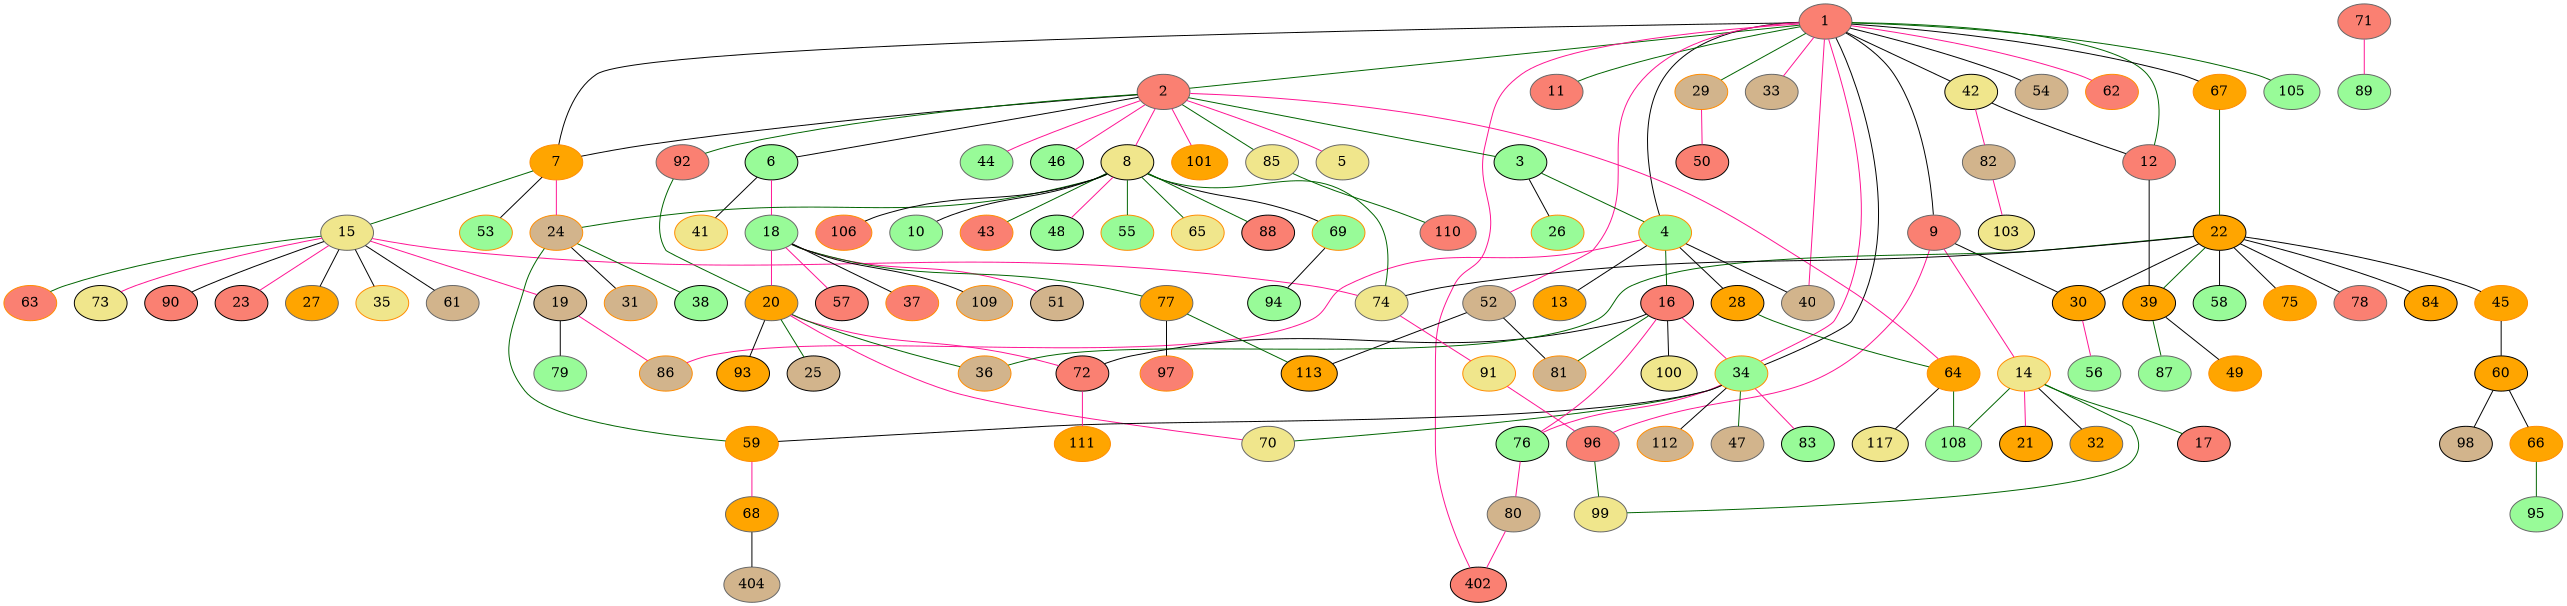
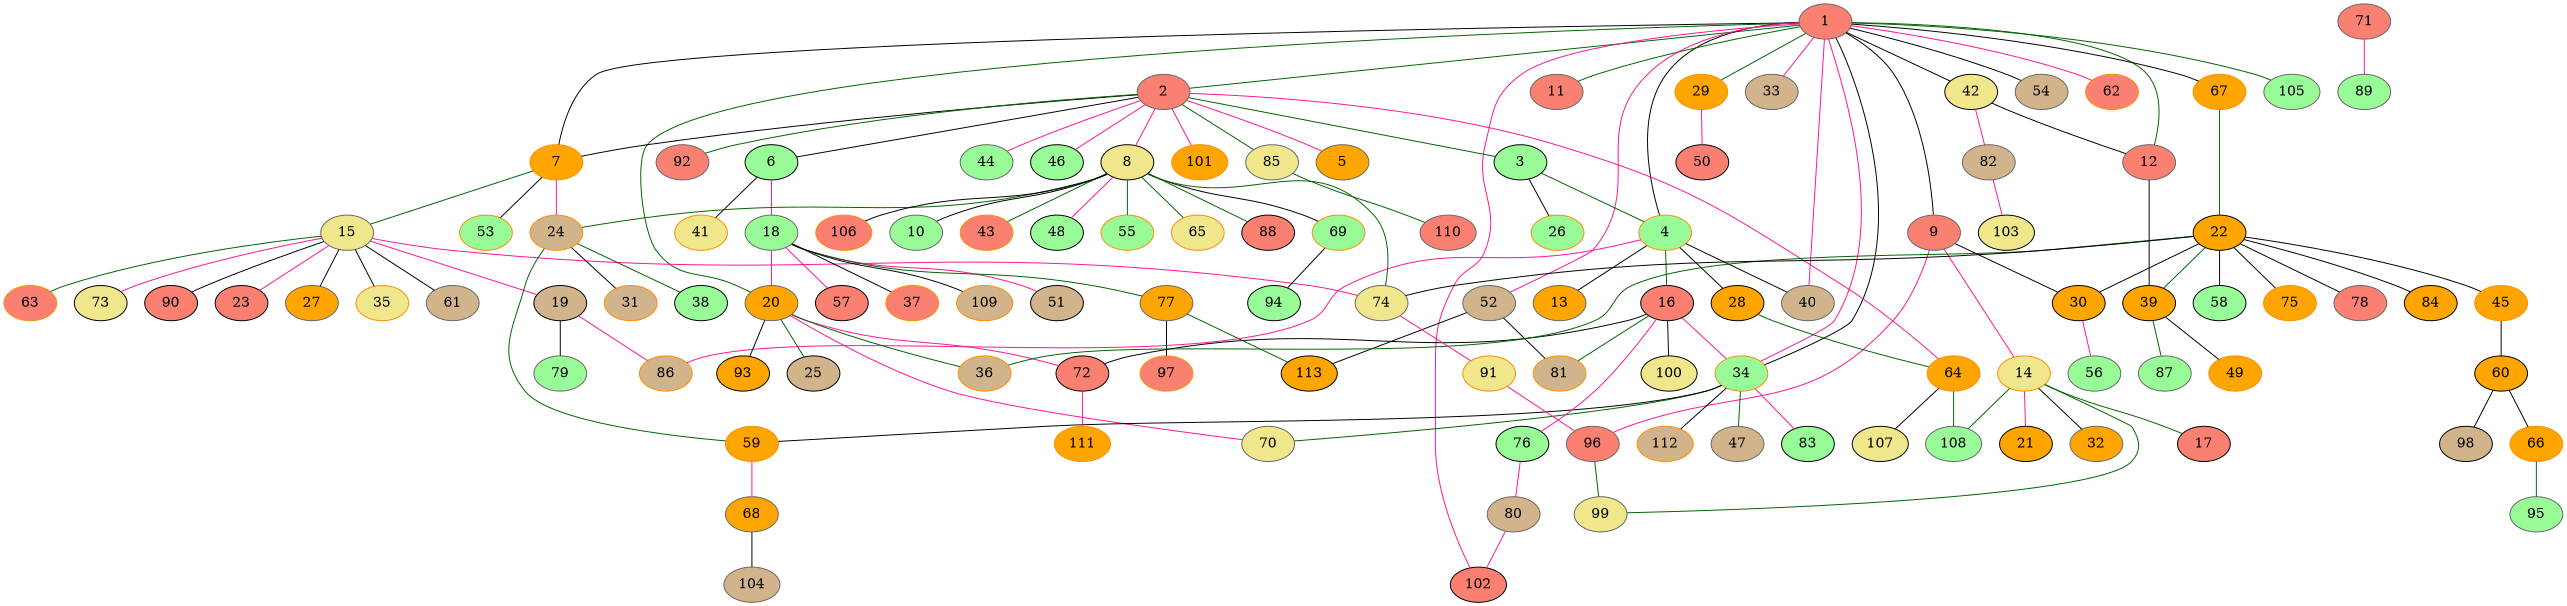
(1701, 92) -> (1701, 92)
(1342, 162) -> (1342, 162)
(674, 255) -> (1111, 58)
(1632, 409) -> none
(1880, 444) -> (1880, 444)
(752, 585) -> (752, 585)
(1478, 585) -> (1478, 585)
